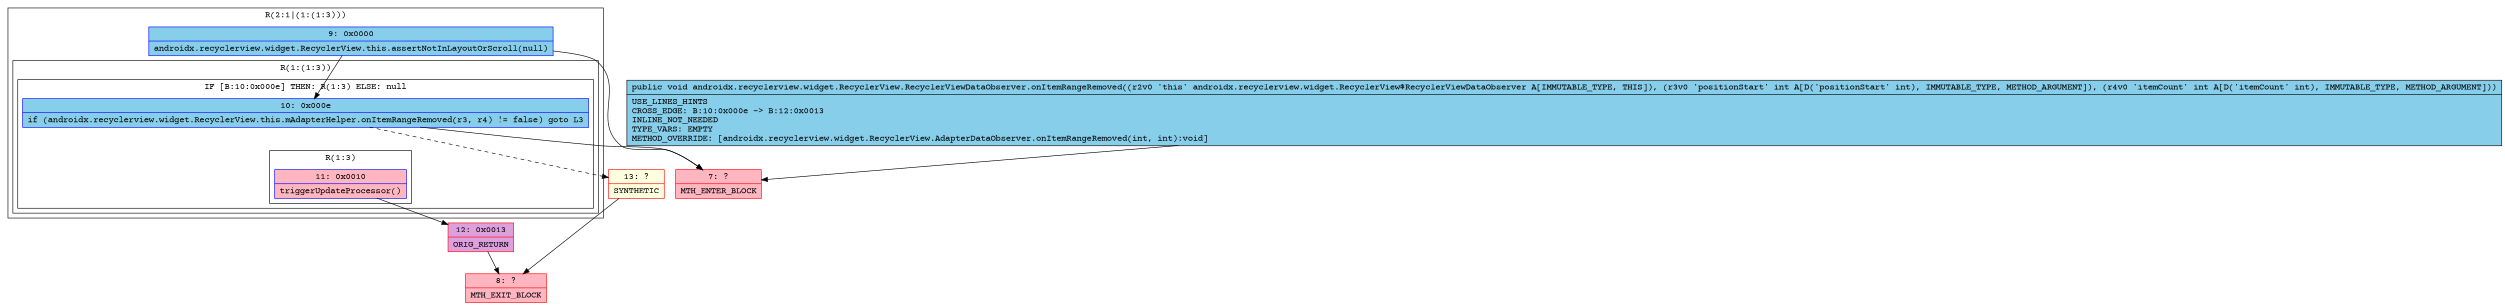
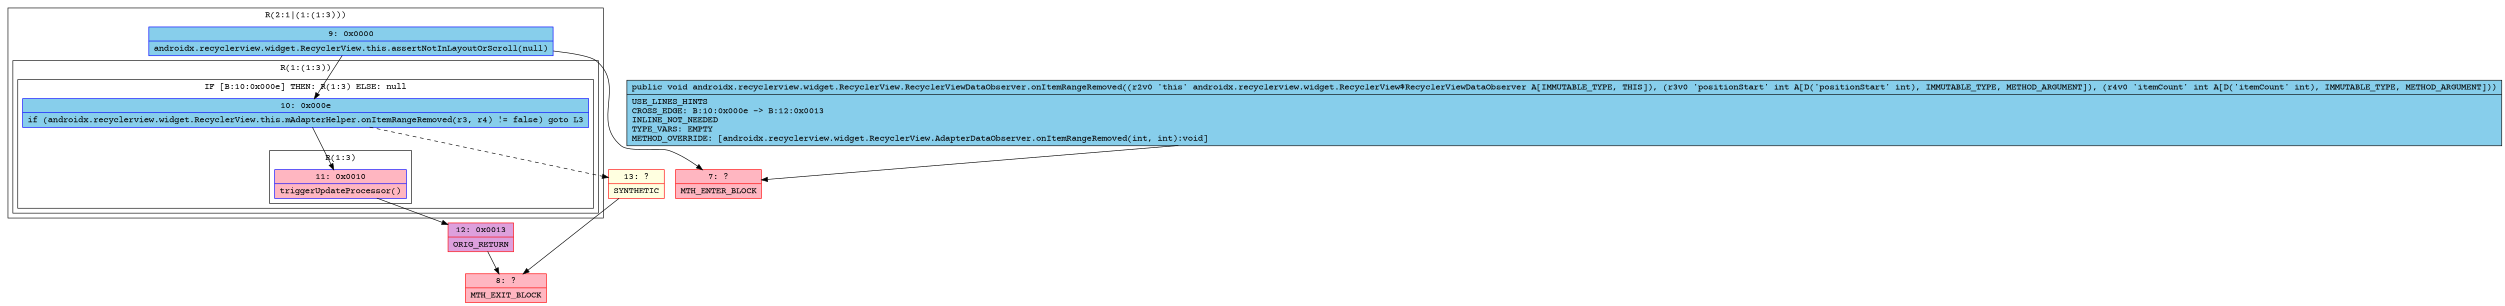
(561, 142) -> (322, 146)
